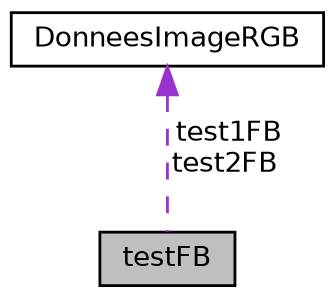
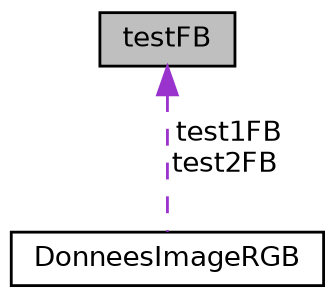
(167, 163) -> (167, 163)
